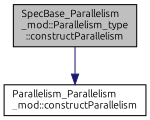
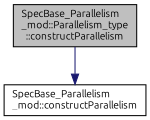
(75, 100) -> (75, 100)
